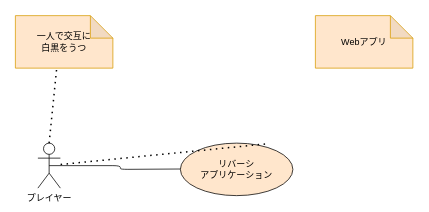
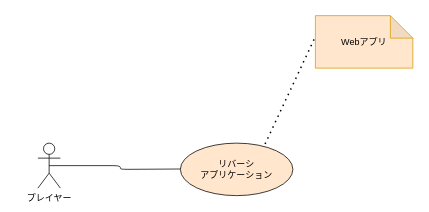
(64, 42) -> none
(53, 106) -> none
(131, 157) -> (290, 91)
